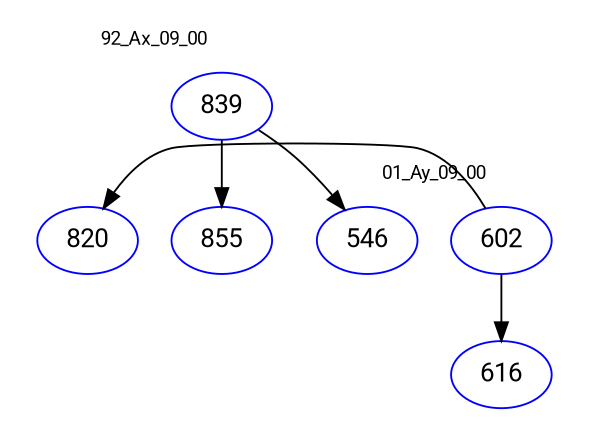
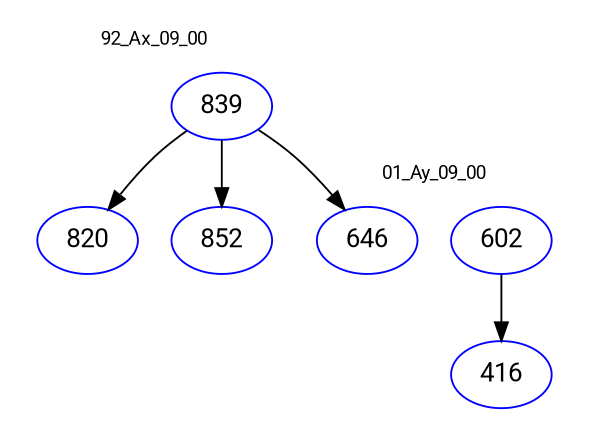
(304, 144) -> (151, 160)
(222, 240) -> (222, 240)
(367, 240) -> (367, 240)
(501, 375) -> (501, 375)
